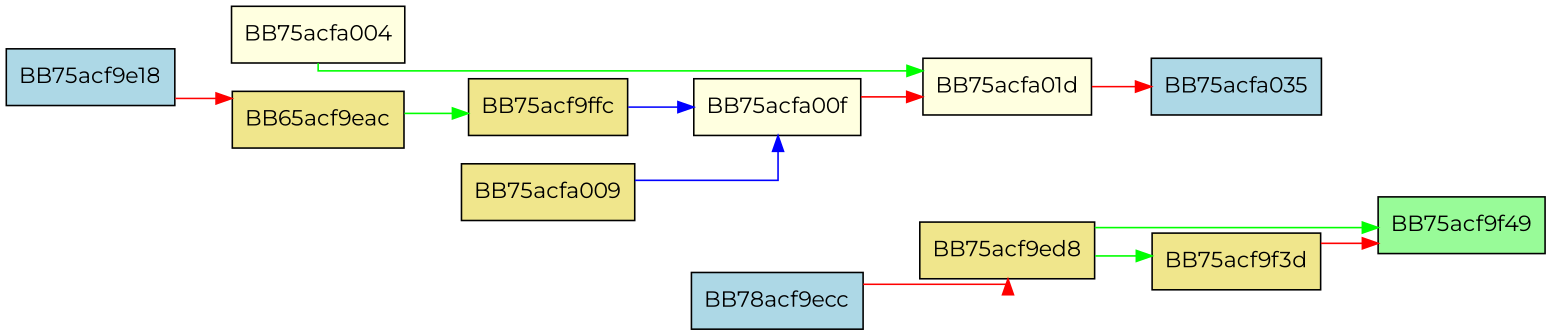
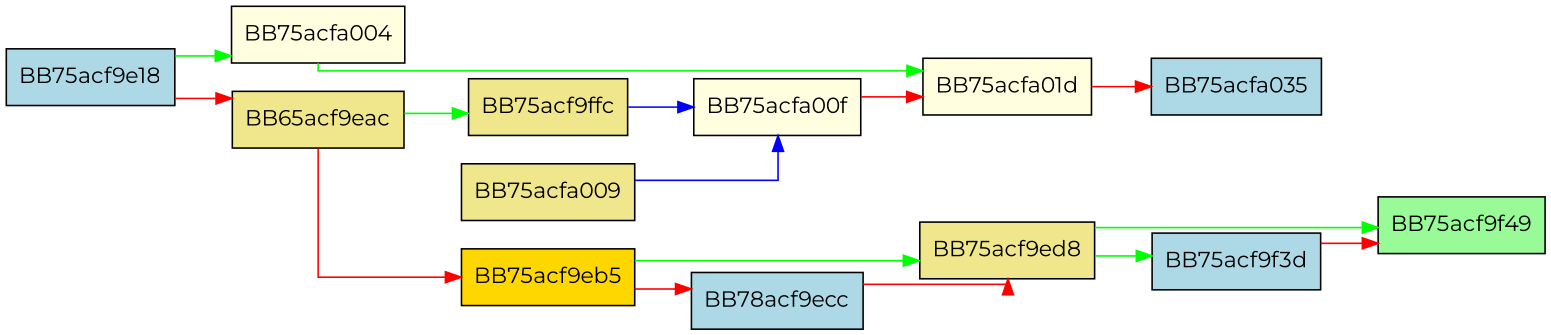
none -> (195, 56)
(1236, 261) -> (1236, 261)
none -> (548, 277)
